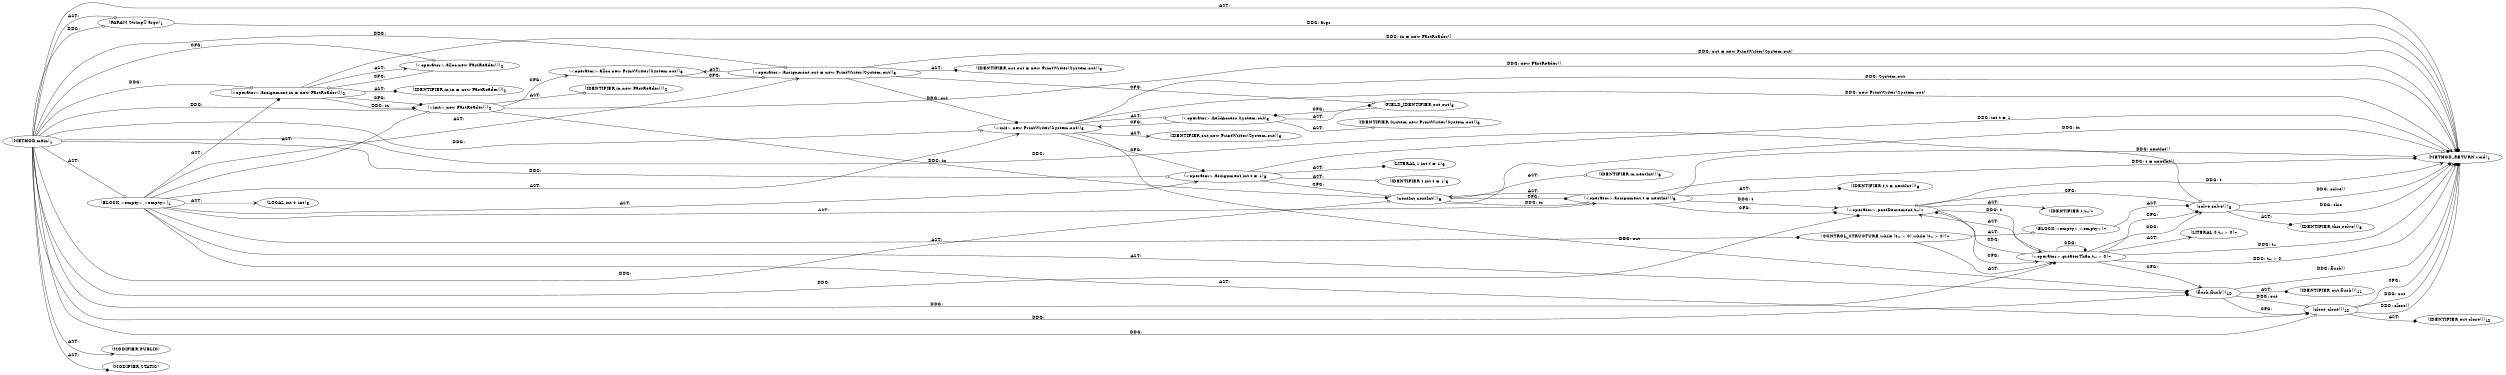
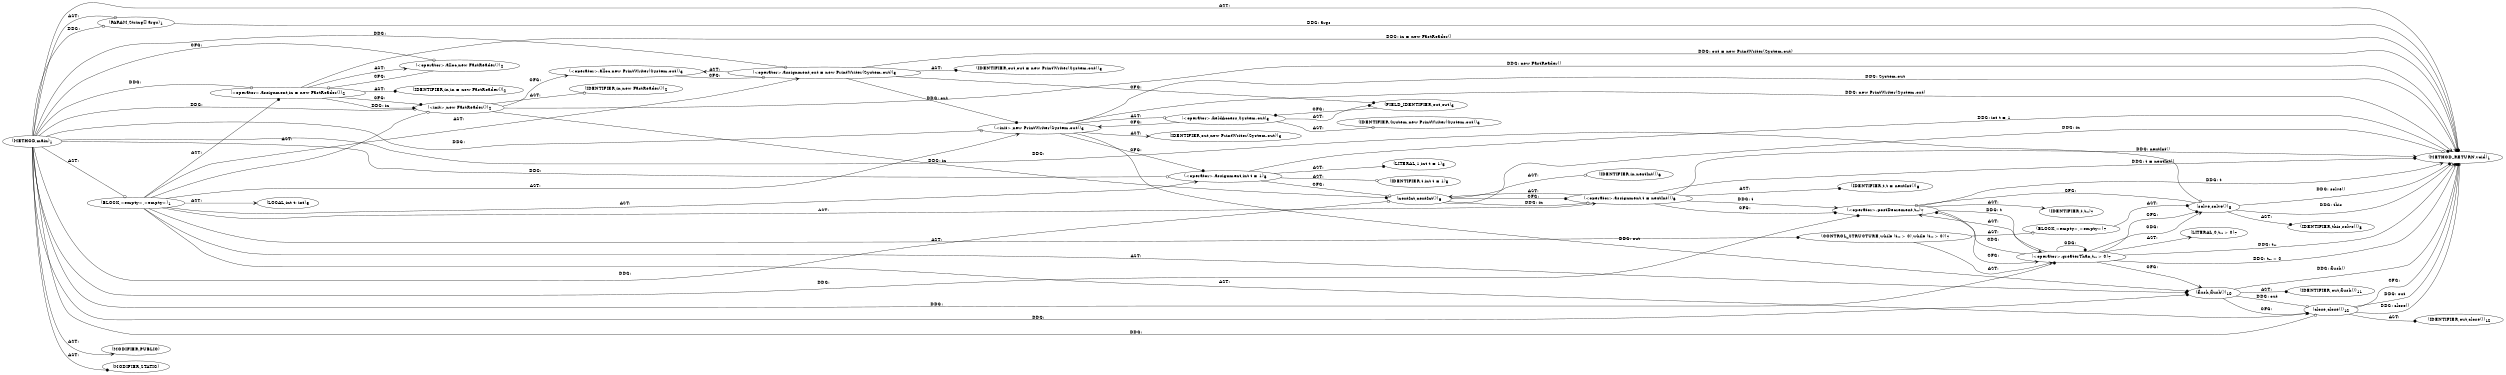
(1134, 90) -> (1134, 90)
